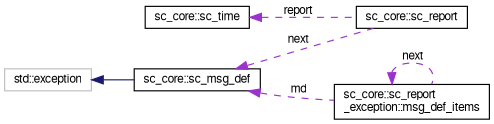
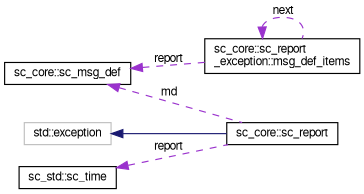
(197, 17) -> (68, 178)
(297, 40) -> (168, 93)
(119, 80) -> (175, 134)
(297, 90) -> (168, 59)
